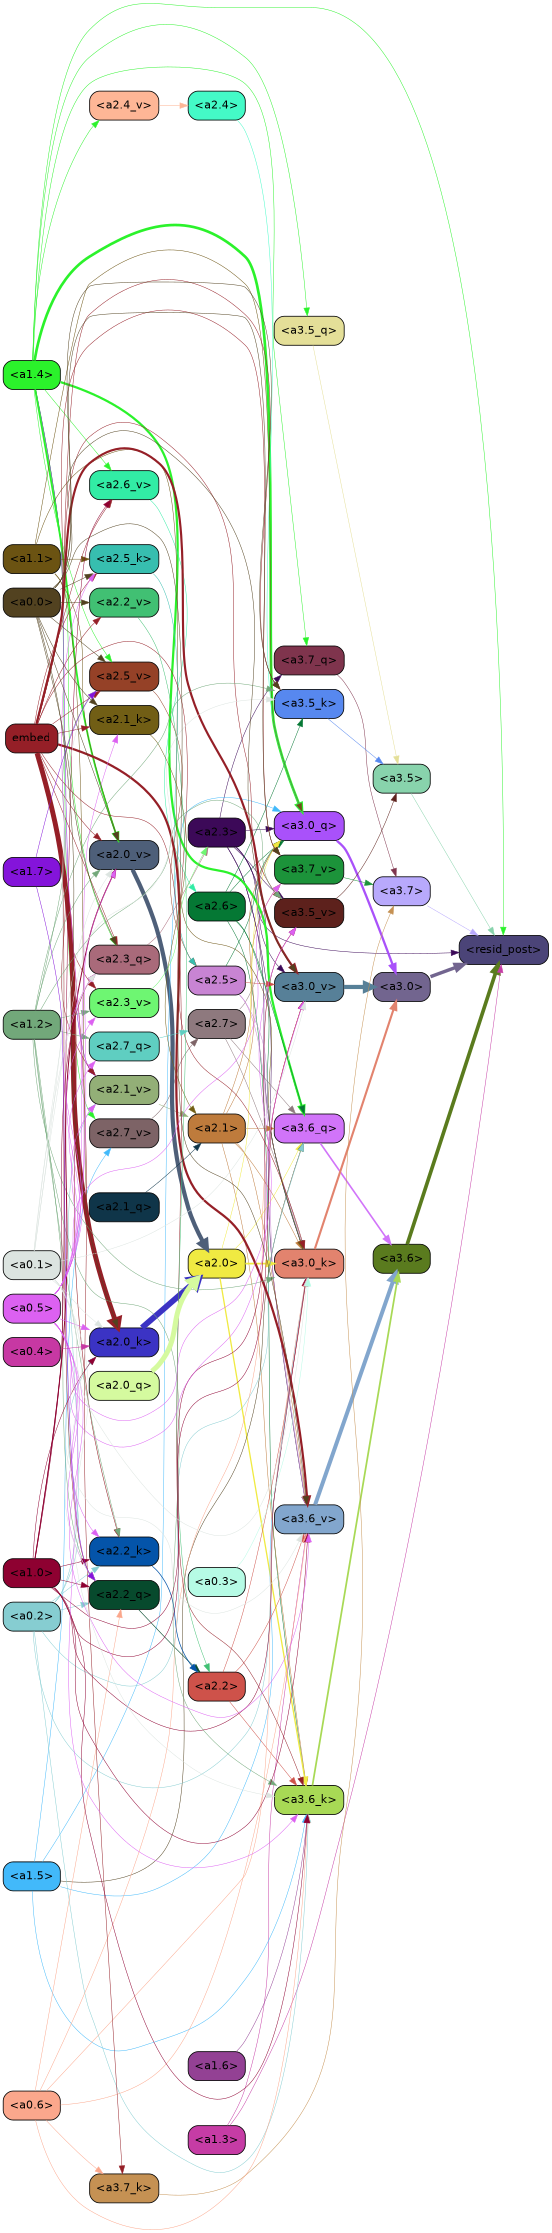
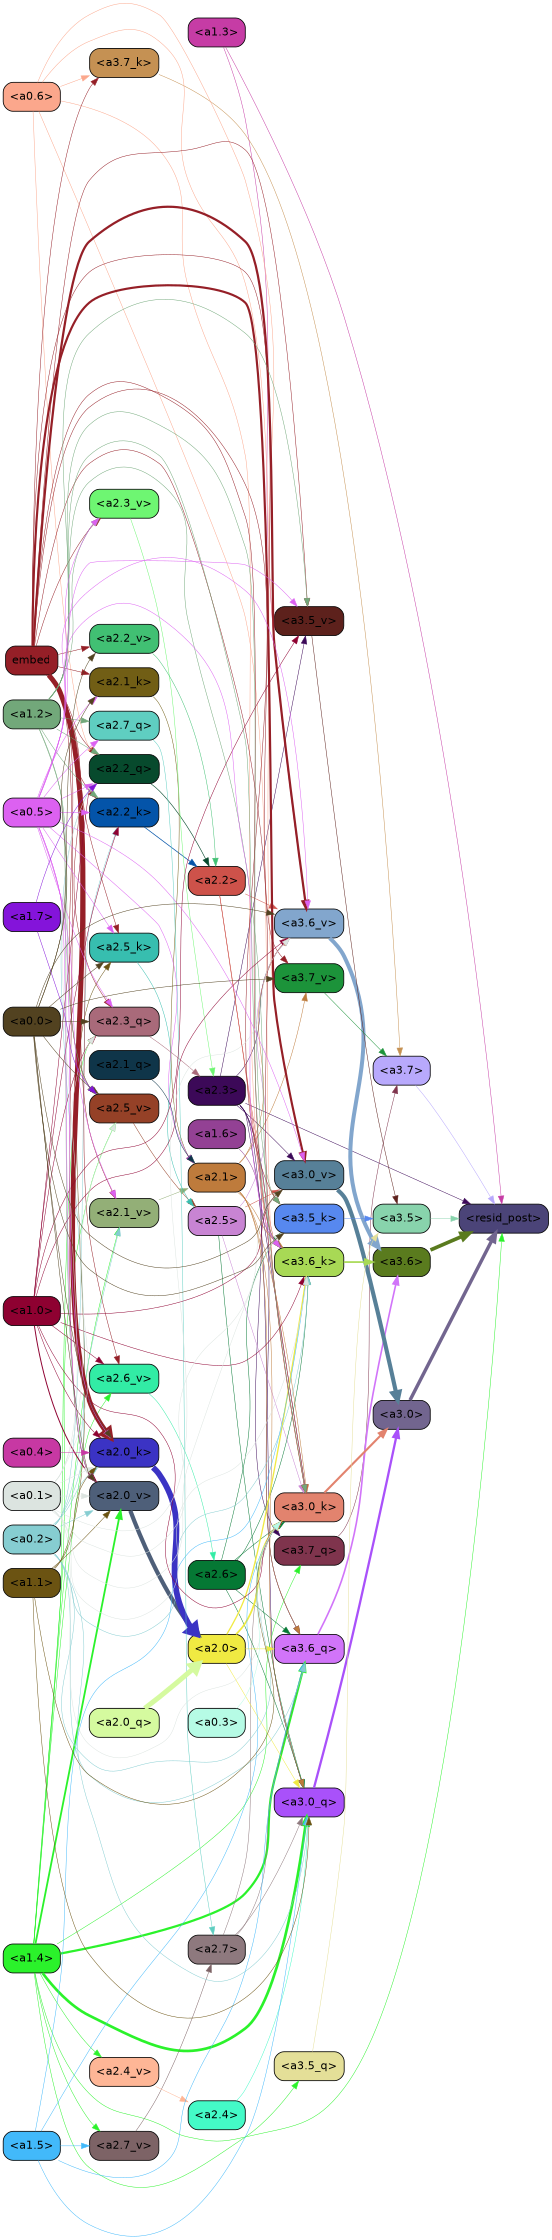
(65, 729) -> (63, 1588)
(194, 1100) -> (169, 950)
(221, 1494) -> (243, 1979)
none -> (73, 1520)
none -> (114, 1885)
